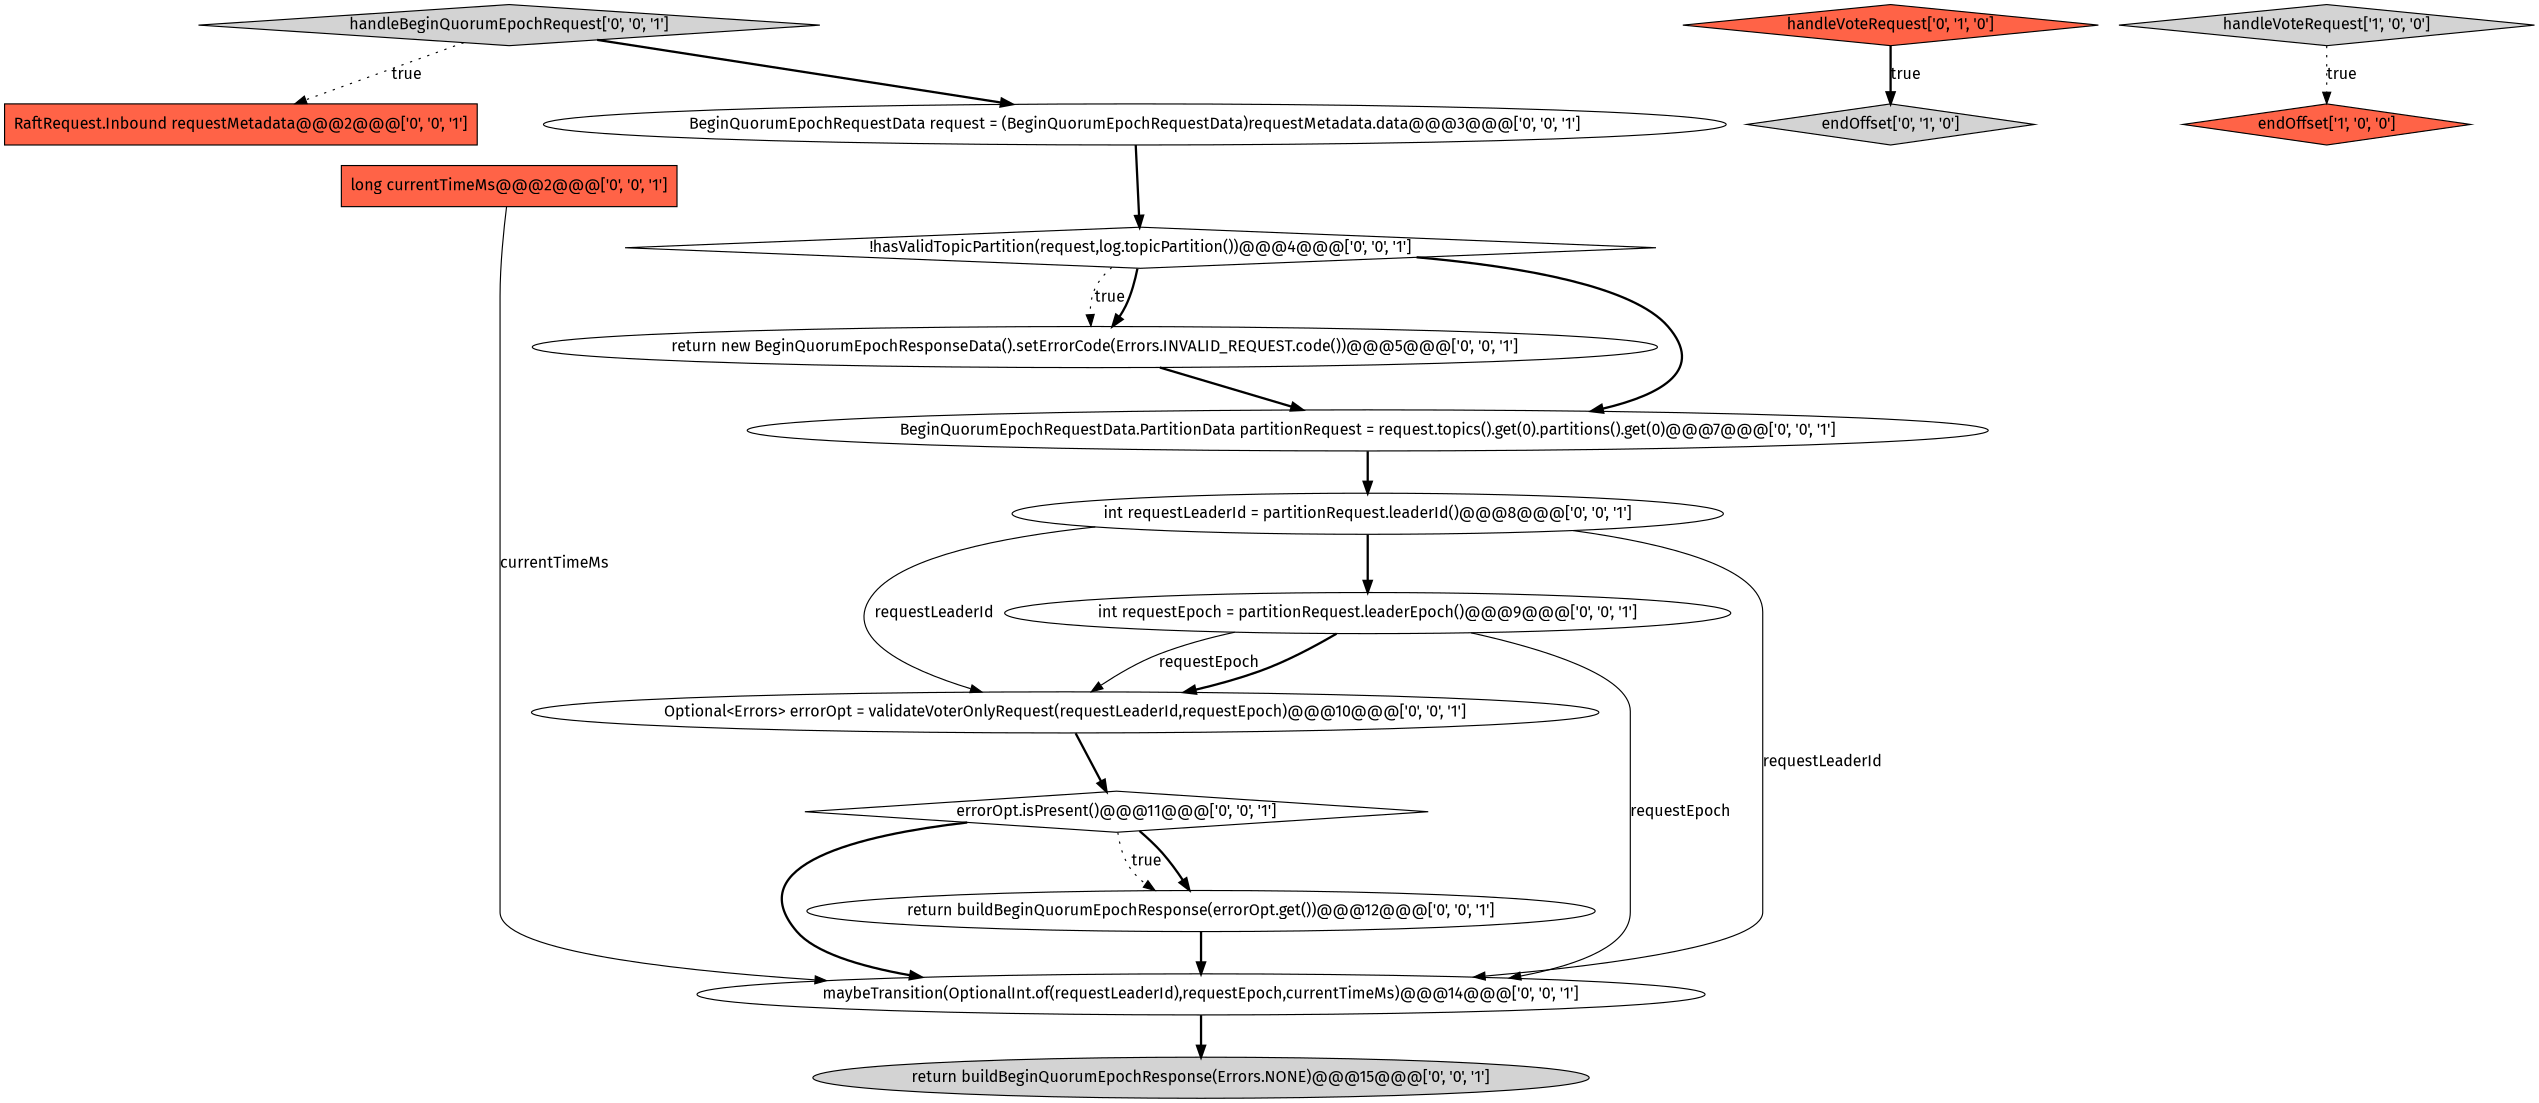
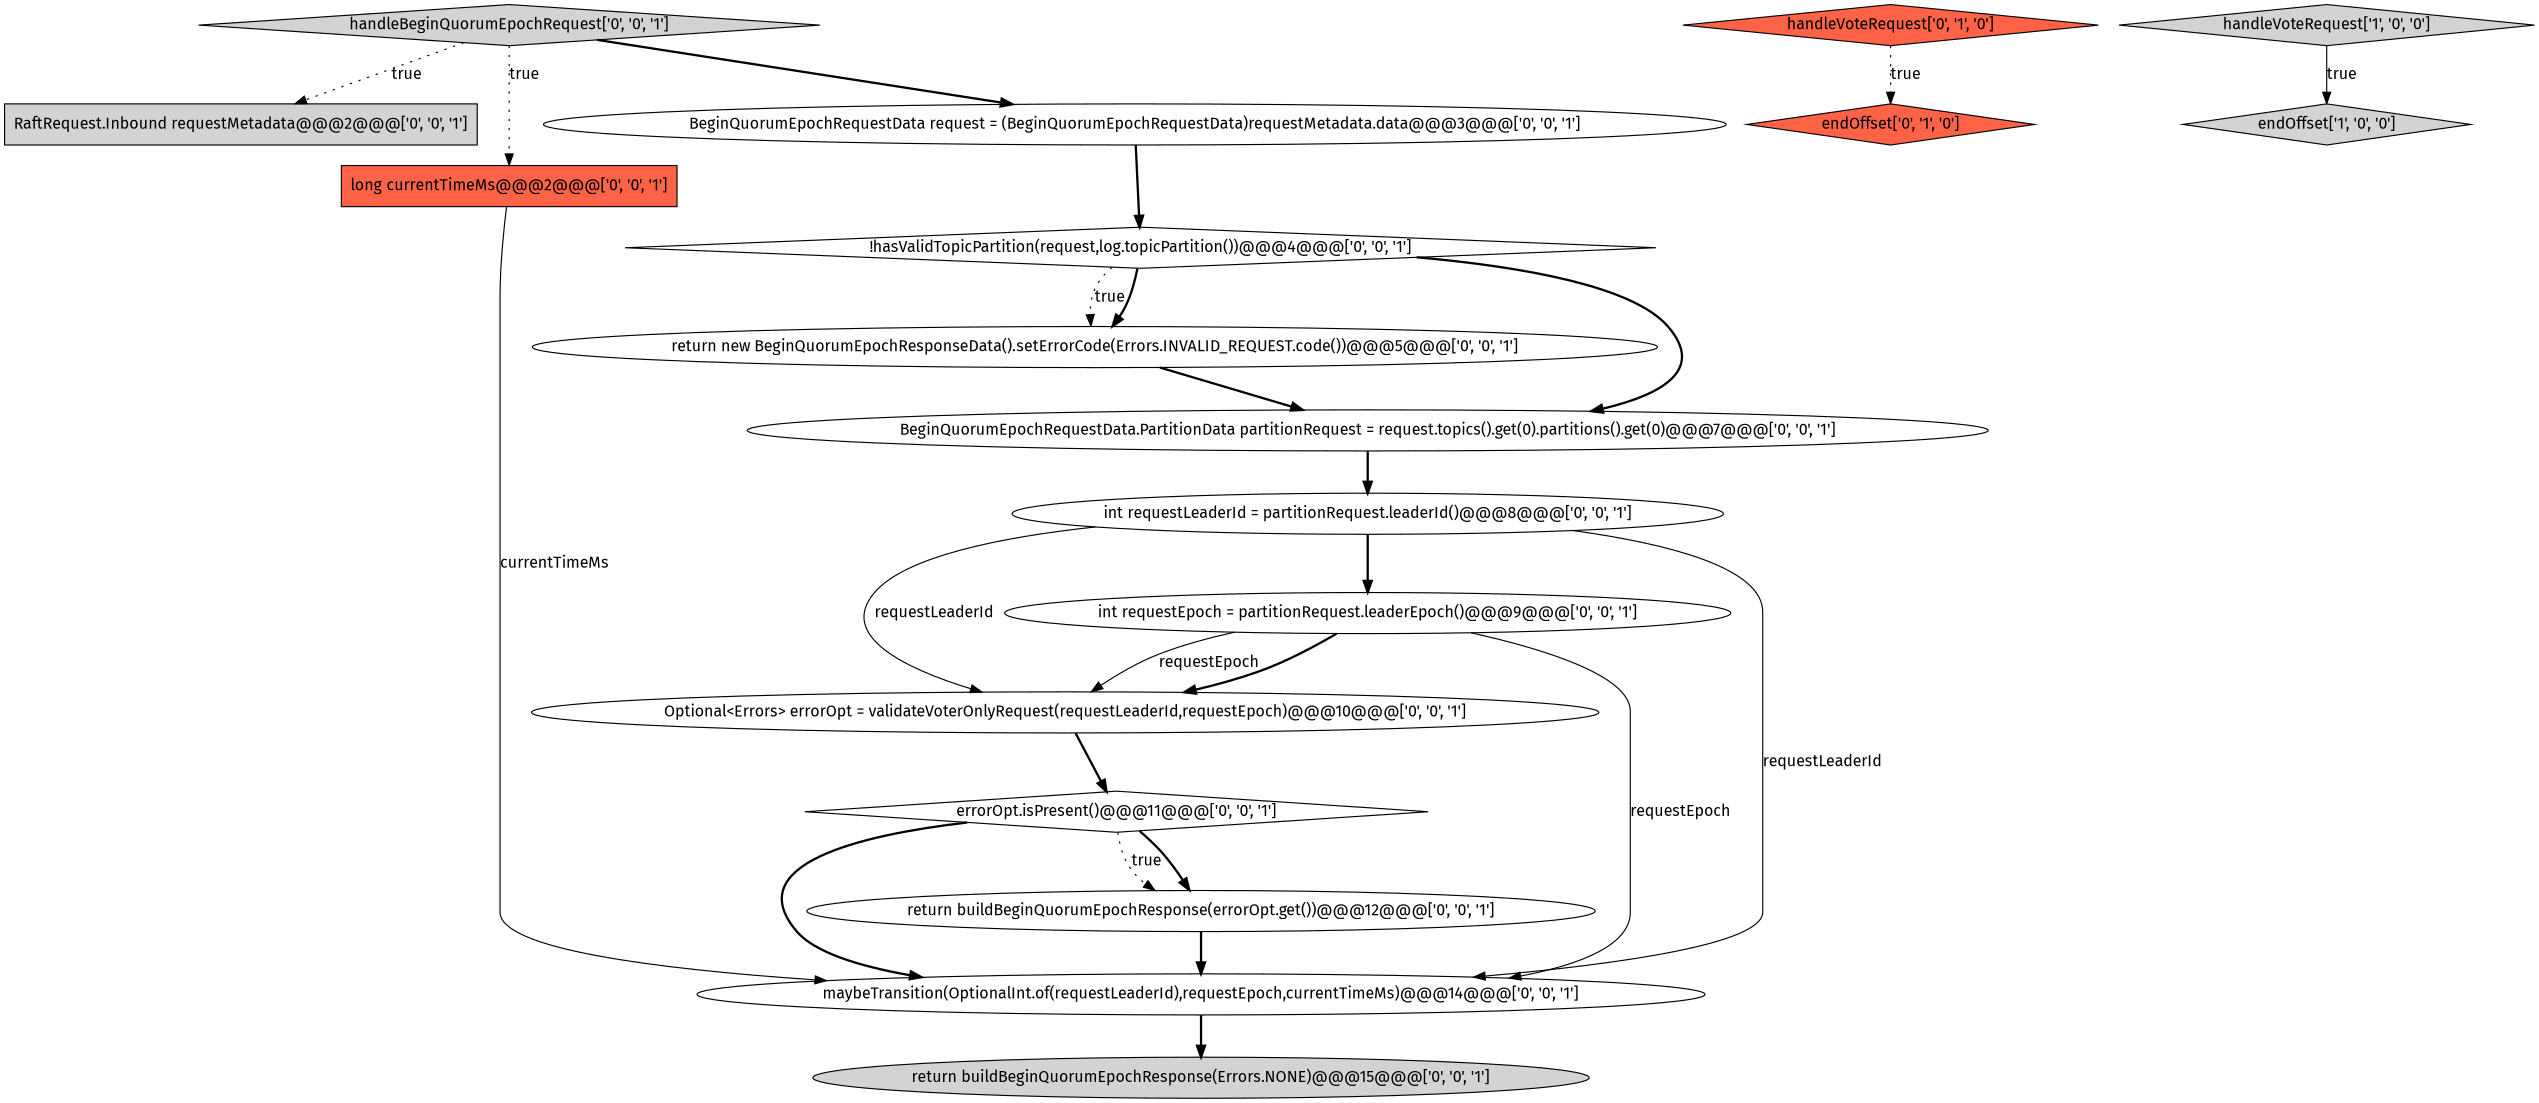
(1891, 69) -> (1891, 69)
(2327, 69) -> (2327, 69)
none -> (509, 100)
(241, 124) -> (241, 124)
(1891, 124) -> (1891, 124)
(2327, 124) -> (2327, 124)
